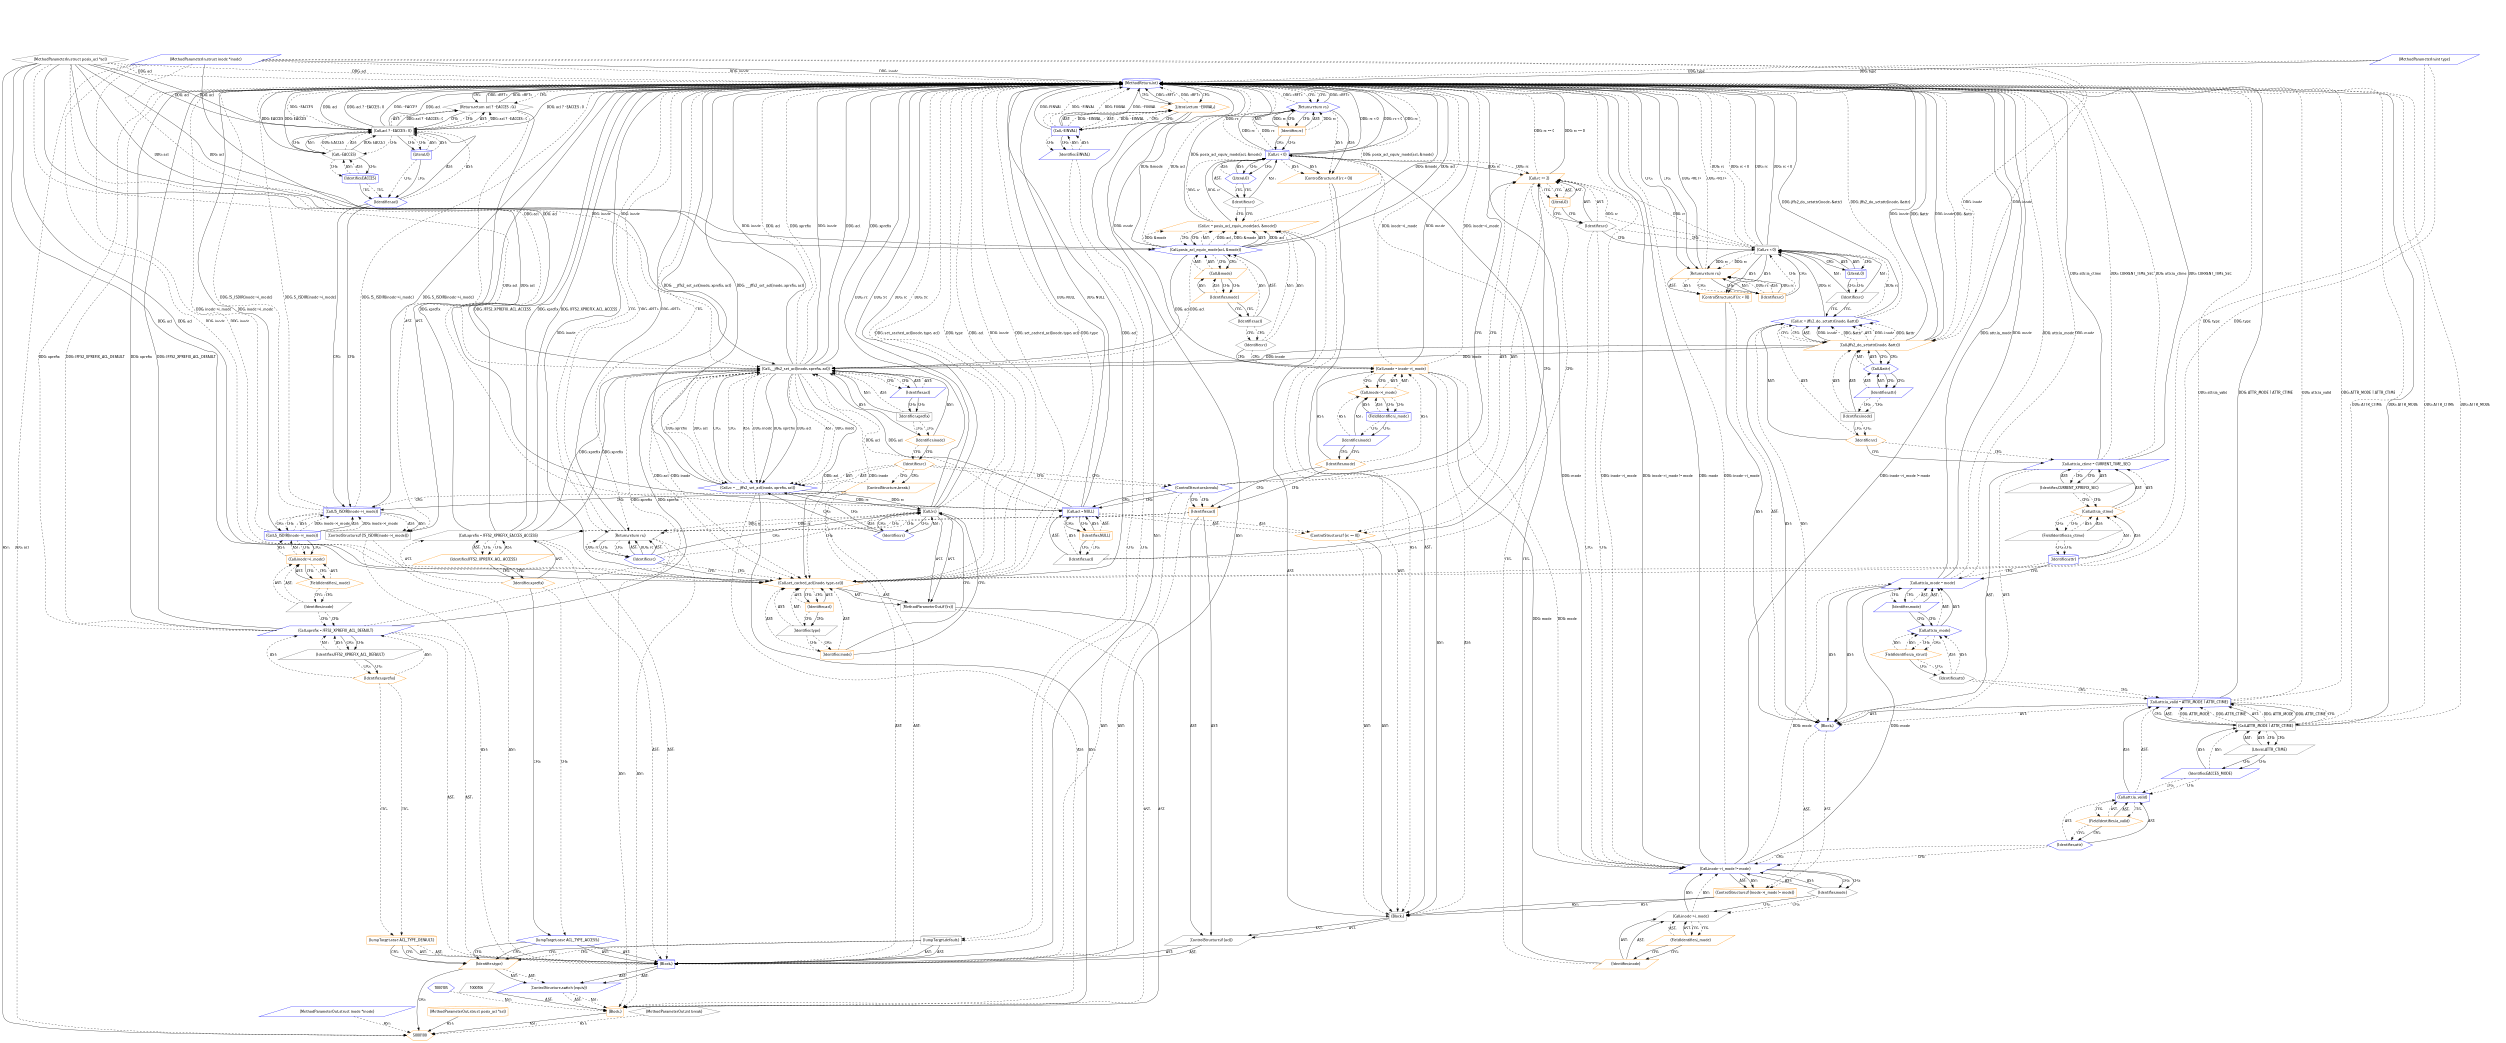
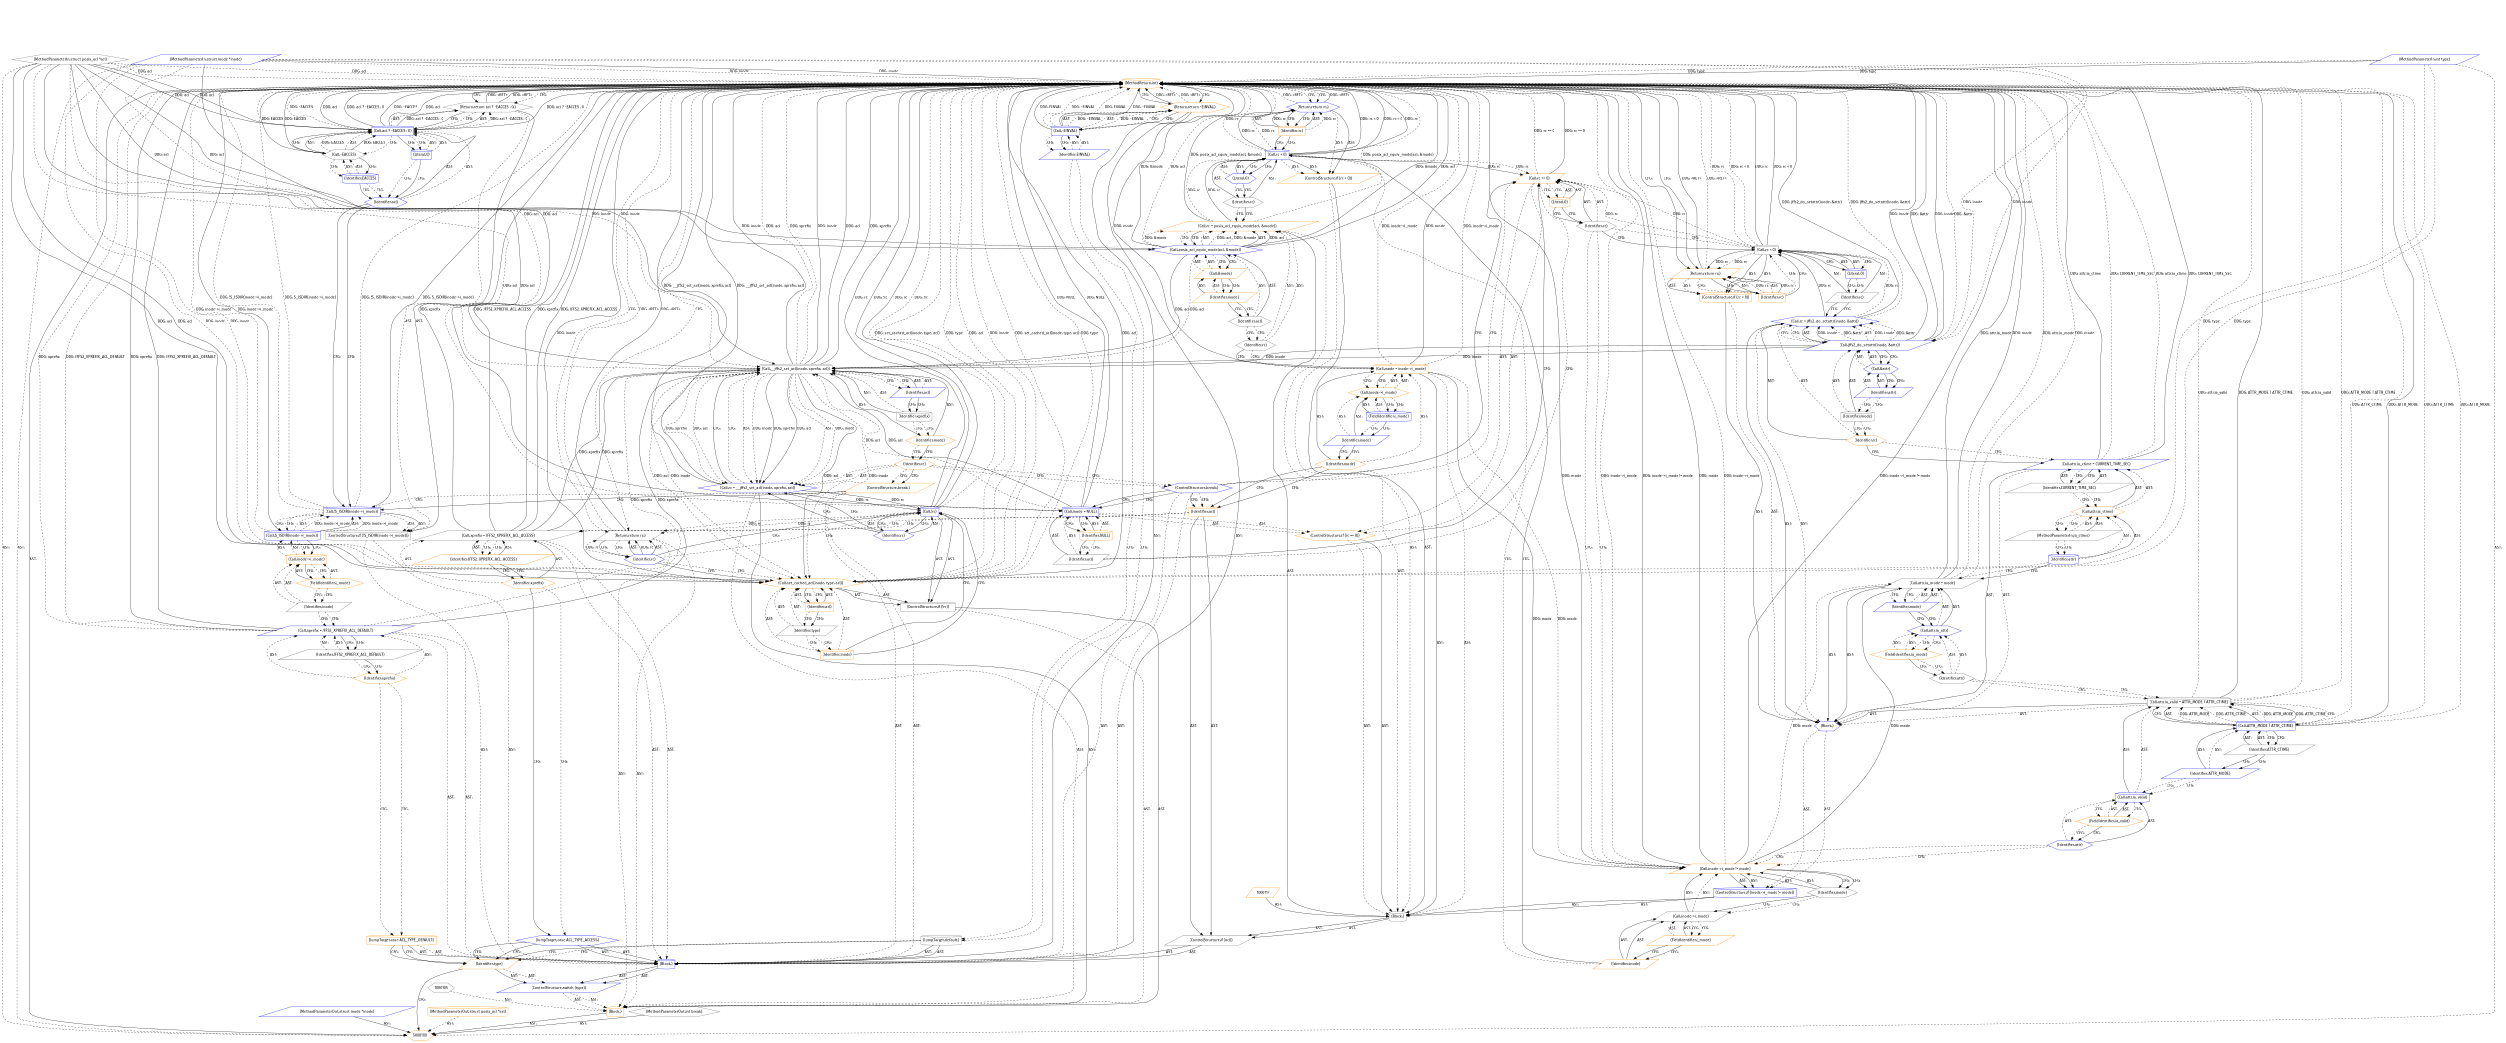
(1141, 83) -> (1141, 83)
(1195, 107) -> (1195, 107)
(393, 131) -> (393, 131)
(1539, 179) -> (1539, 179)
none -> (94, 251)
(1870, 345) -> (1870, 345)
(2069, 488) -> (2069, 488)
(930, 512) -> (930, 512)
(1081, 512) -> (1081, 512)
(498, 536) -> (498, 536)
(2063, 536) -> (2063, 536)
(22, 548) -> (22, 548)
(1932, 583) -> (1932, 583)
(928, 607) -> (928, 607)
(1934, 631) -> (1934, 631)
(1906, 655) -> (1906, 655)
(2189, 702) -> (2189, 702)
(2266, 726) -> (2266, 726)
(3, 730) -> (3, 730)
(2269, 750) -> (2269, 750)
(2210, 774) -> (2210, 774)
(1725, 869) -> (1725, 869)
none -> (1263, 893)
(1755, 893) -> (1755, 893)
(441, 988) -> (441, 988)
(477, 988) -> none
(559, 988) -> (559, 988)
(444, 1023) -> (444, 1023)
(381, 1024) -> (381, 1024)
none -> (1952, 1024)
(540, 1026) -> (540, 1026)
